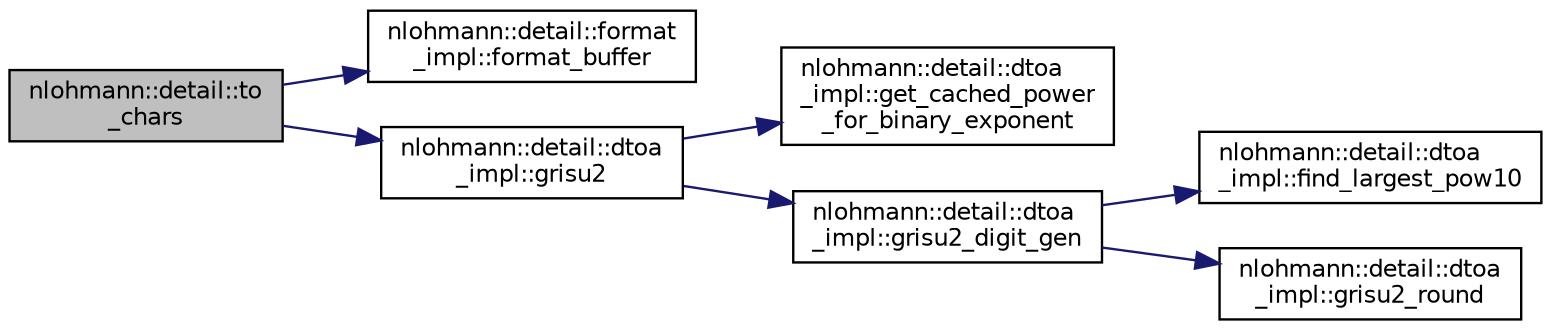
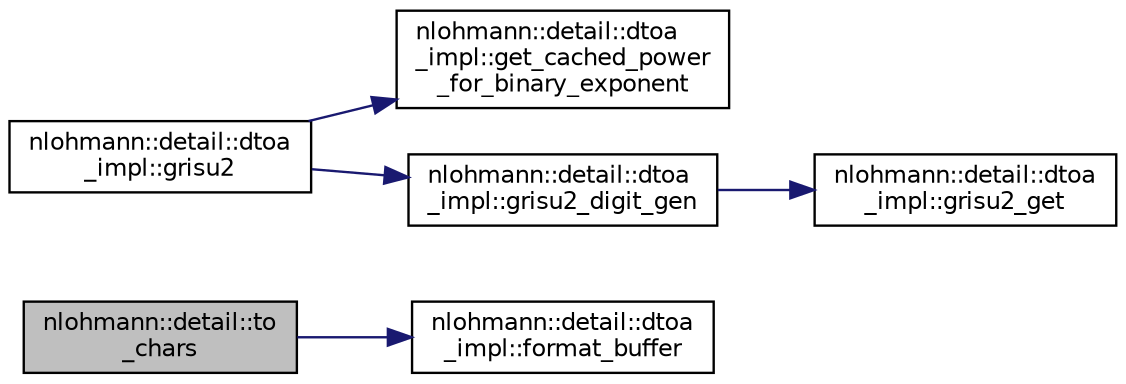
(532, 46) -> (563, 337)
(320, 131) -> none
(1370, 167) -> none
(1370, 284) -> (965, 190)
